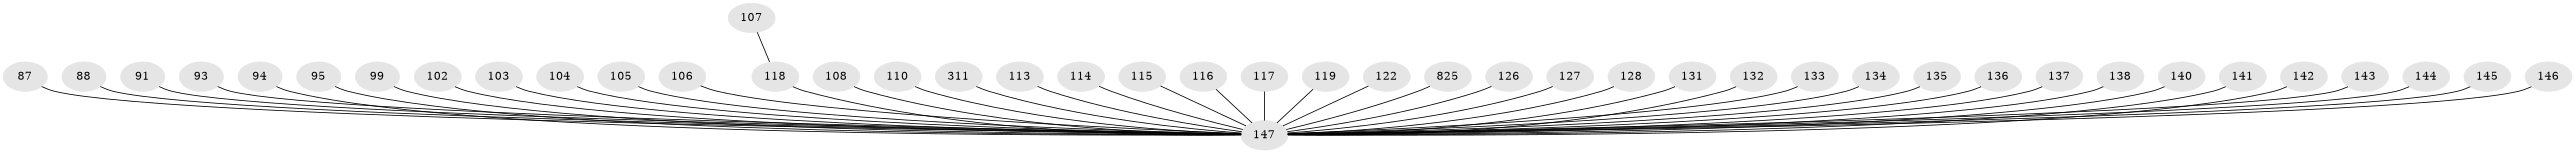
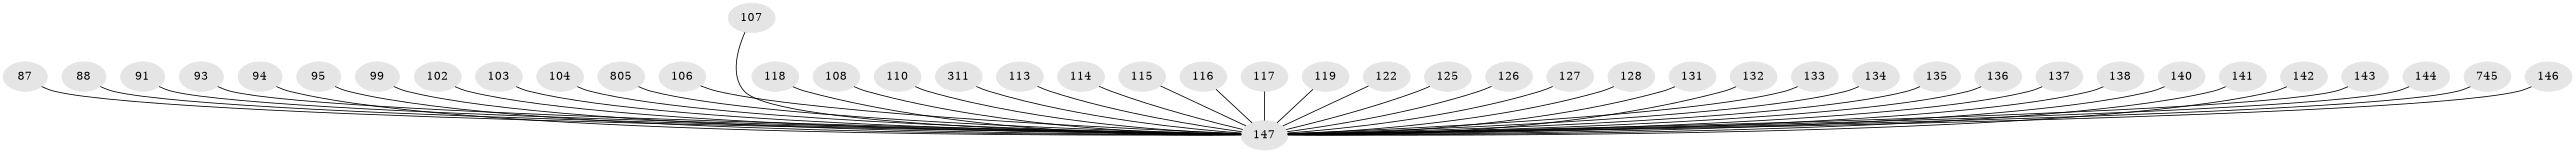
(763, 47) -> (960, 126)
(621, 77) -> (621, 77)
(1448, 77) -> (1448, 77)
(2487, 77) -> (2487, 77)
